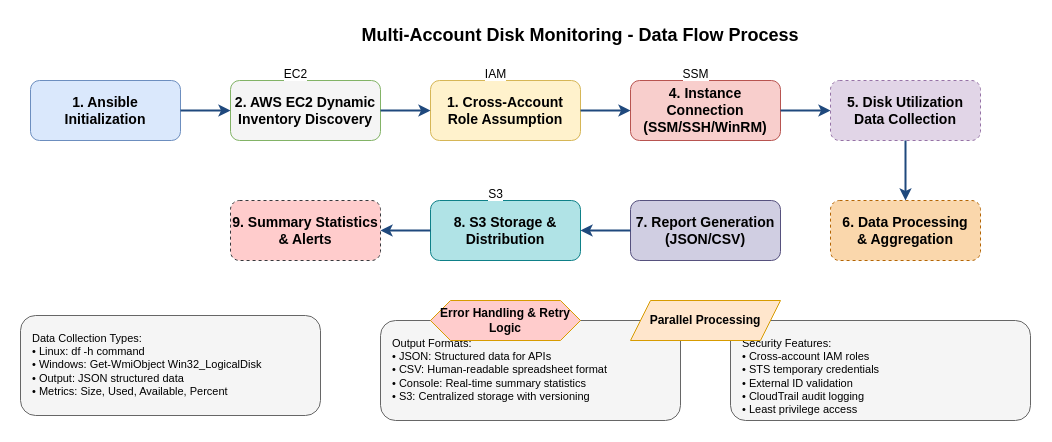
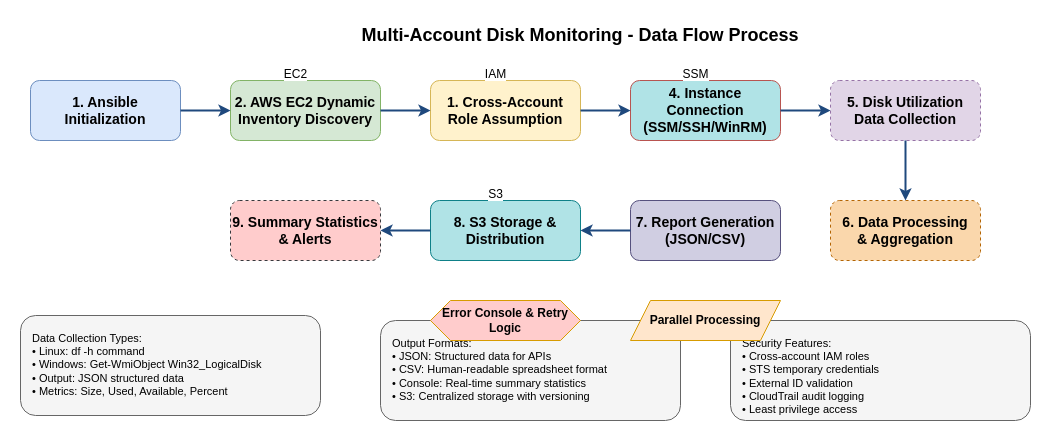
(306, 111) -> (306, 111)
(706, 111) -> (706, 111)
(506, 321) -> (506, 321)
